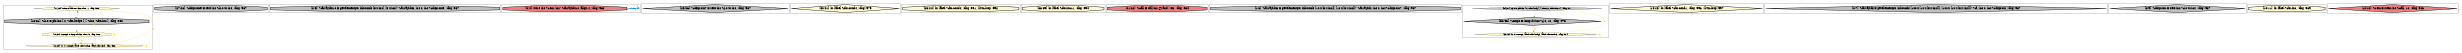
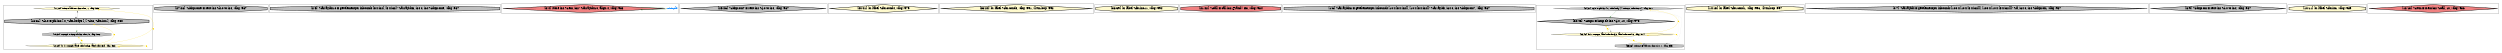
(565, 9) -> (584, 9)
(961, 9) -> (1017, 9)
(1687, 9) -> (1745, 9)
(77, 34) -> (77, 34)
none -> (1649, 46)
